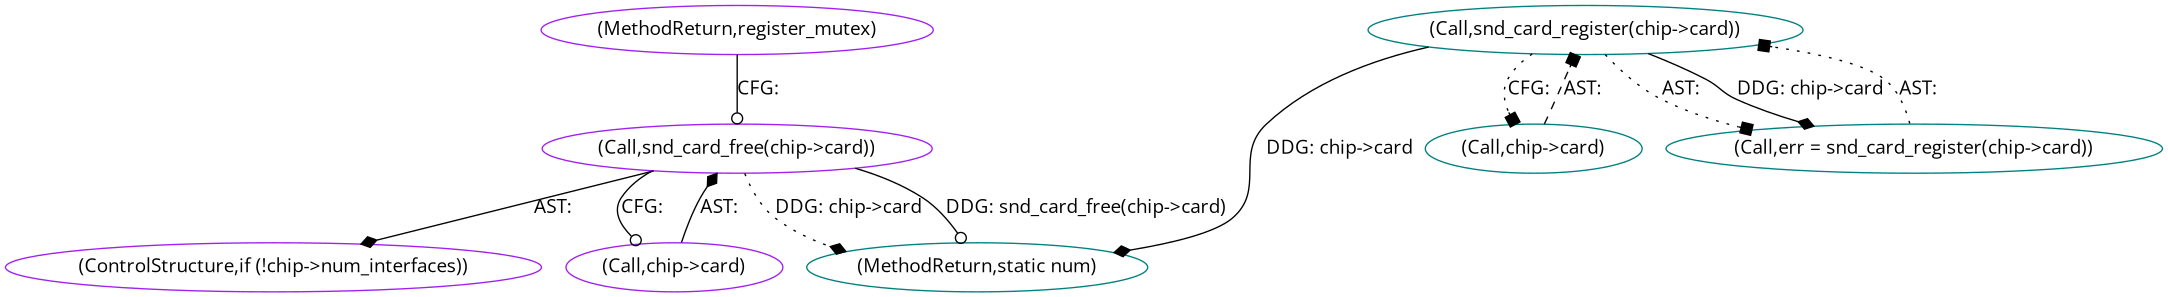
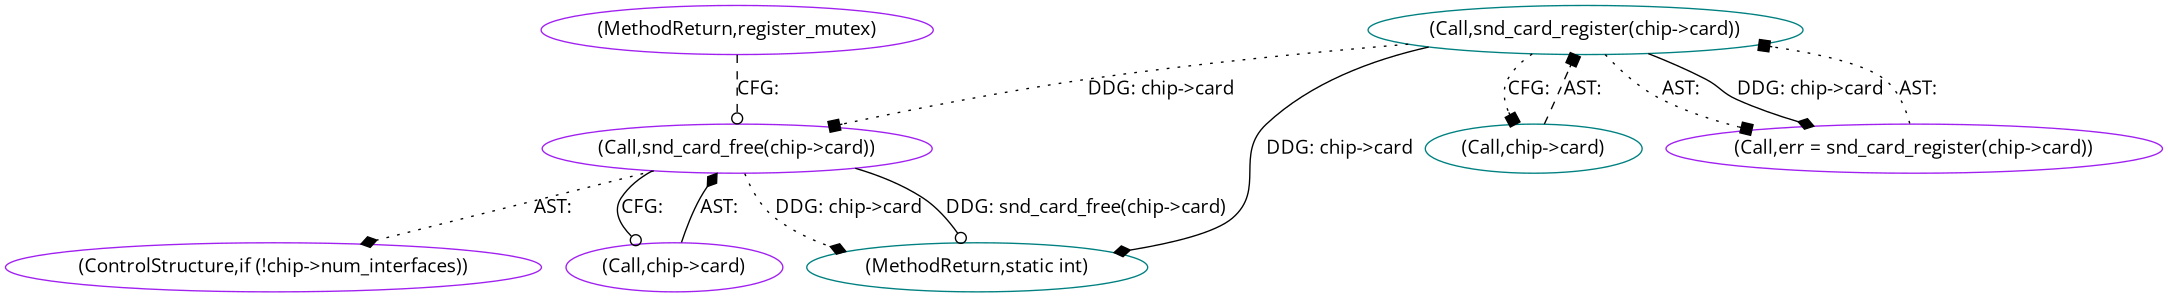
none -> (1124, 74)
(737, 84) -> (737, 84)
(1914, 149) -> (1914, 149)
(515, 205) -> (515, 205)
(977, 267) -> (977, 267)
